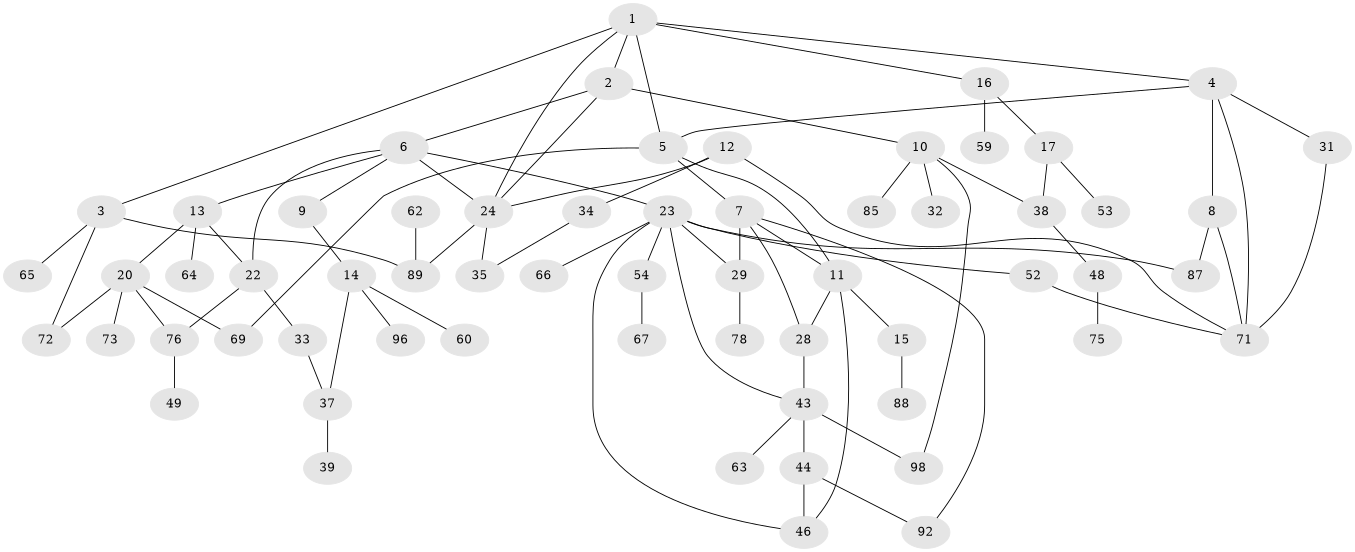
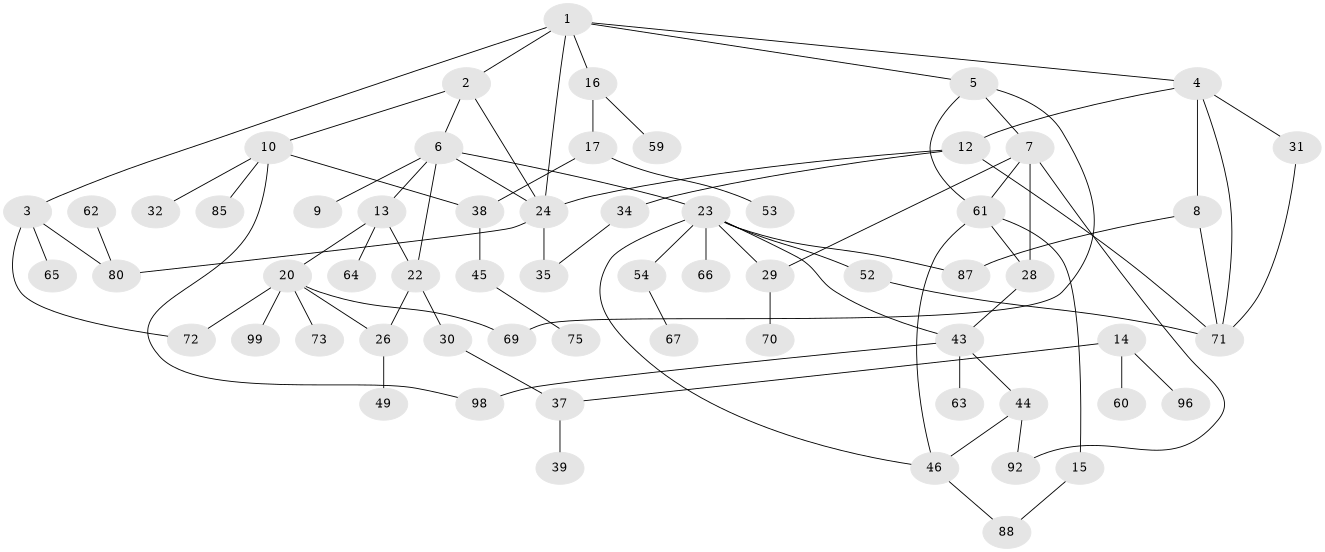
(935, 108) -> (1078, 109)
(324, 240) -> none
(416, 276) -> (117, 276)
(838, 276) -> (981, 212)
(1098, 276) -> (480, 276)
(174, 340) -> (384, 340)
none -> (256, 340)
(303, 340) -> (448, 340)
(740, 340) -> (770, 340)
none -> (971, 500)
